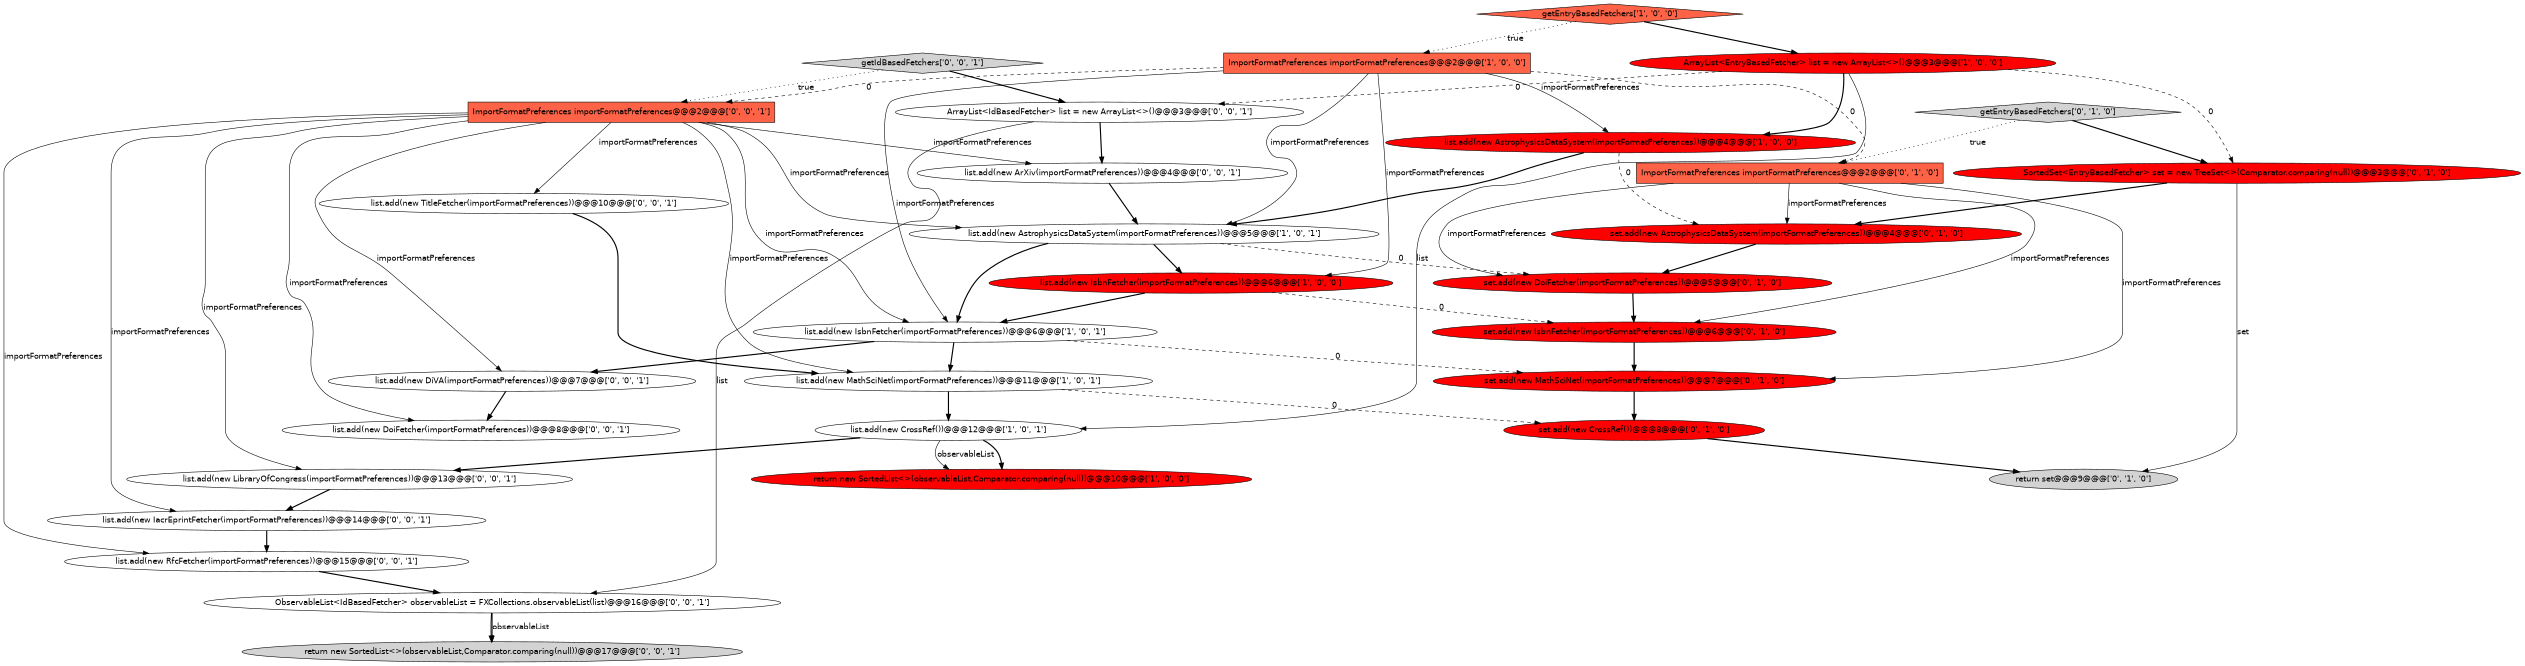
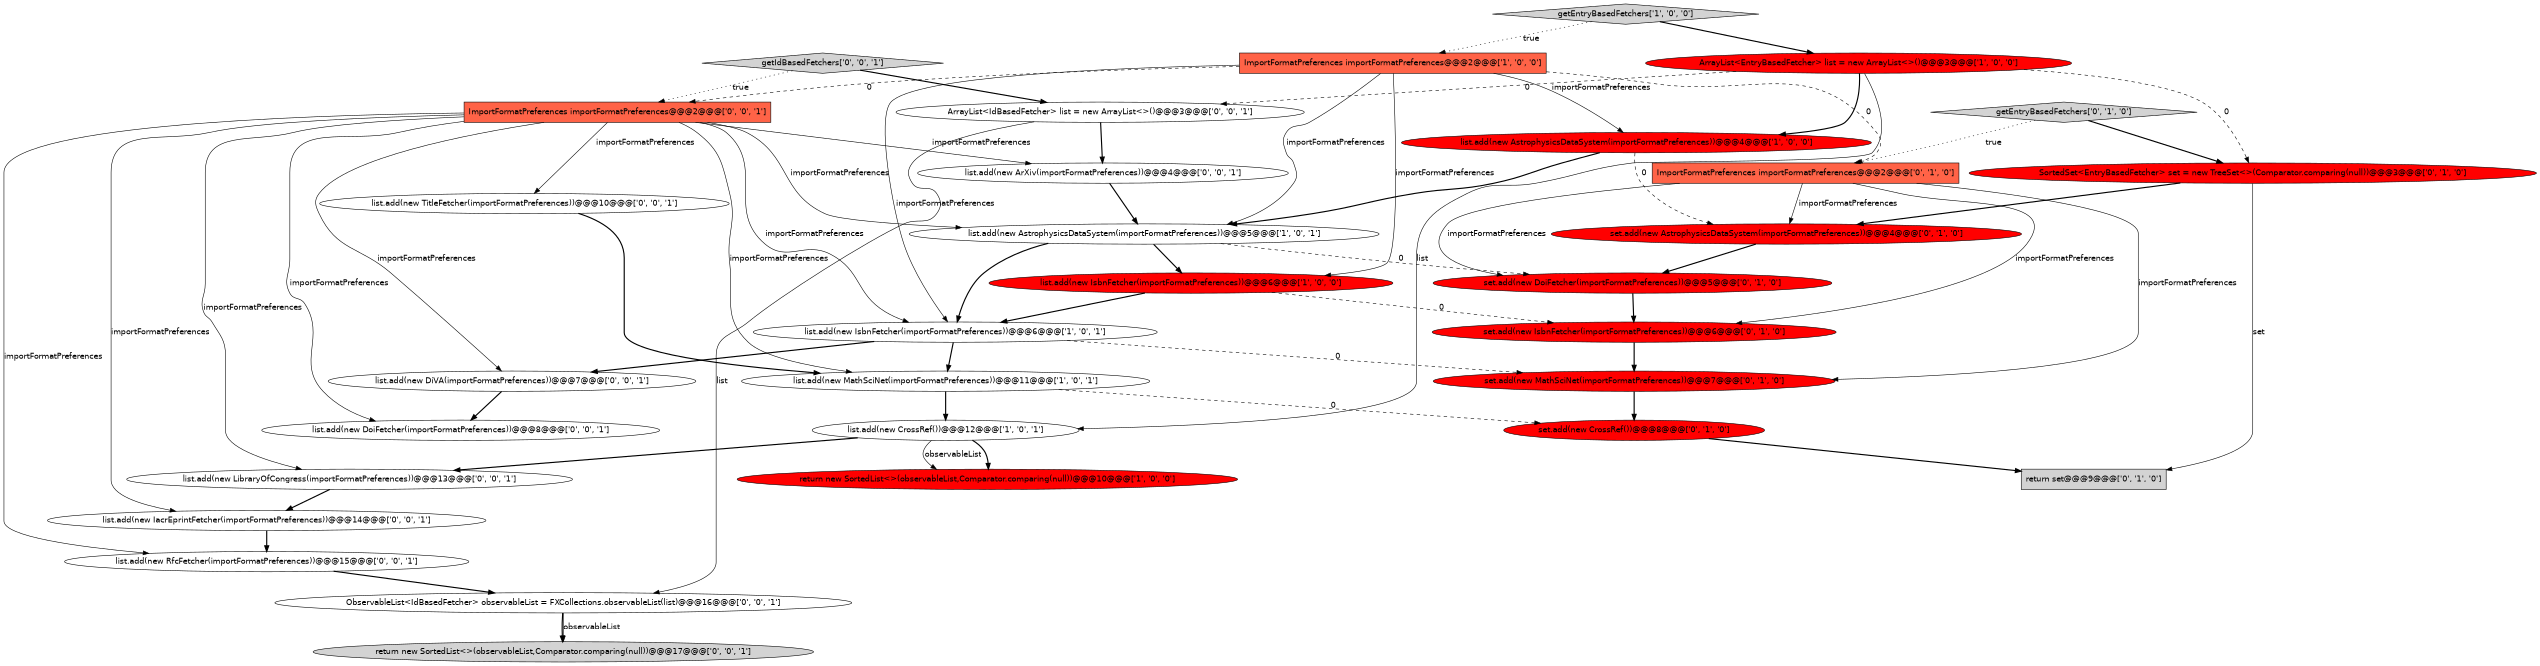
(1610, 14) -> (1626, 14)
(2084, 479) -> (2094, 479)
